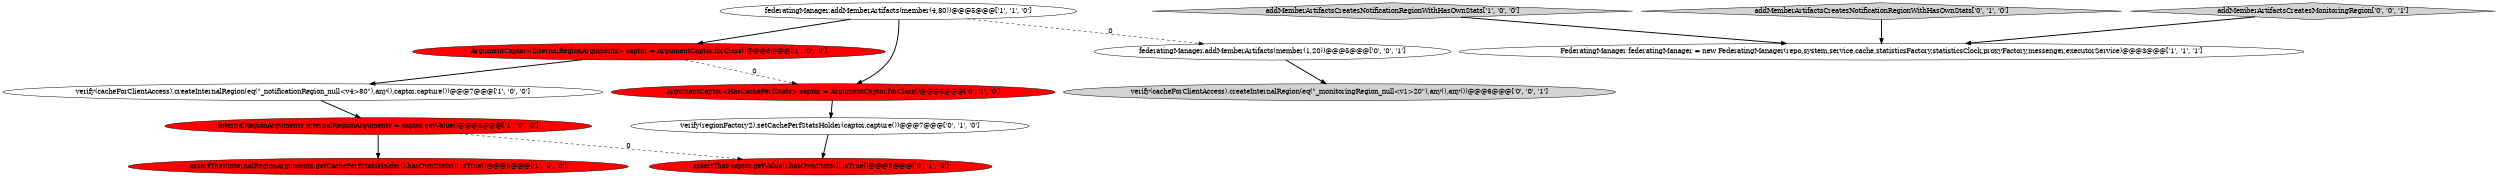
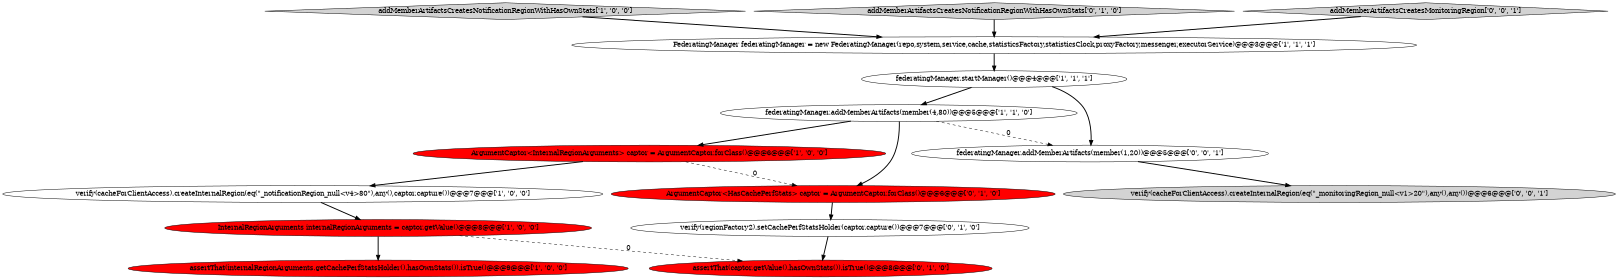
none -> (994, 79)
